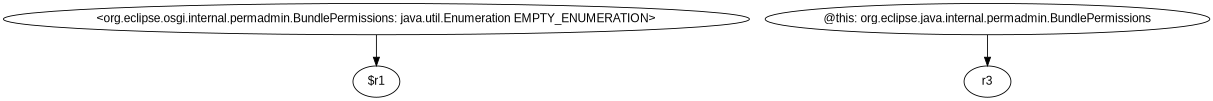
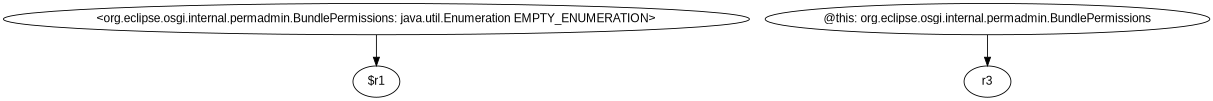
(988, 19) -> (988, 19)
